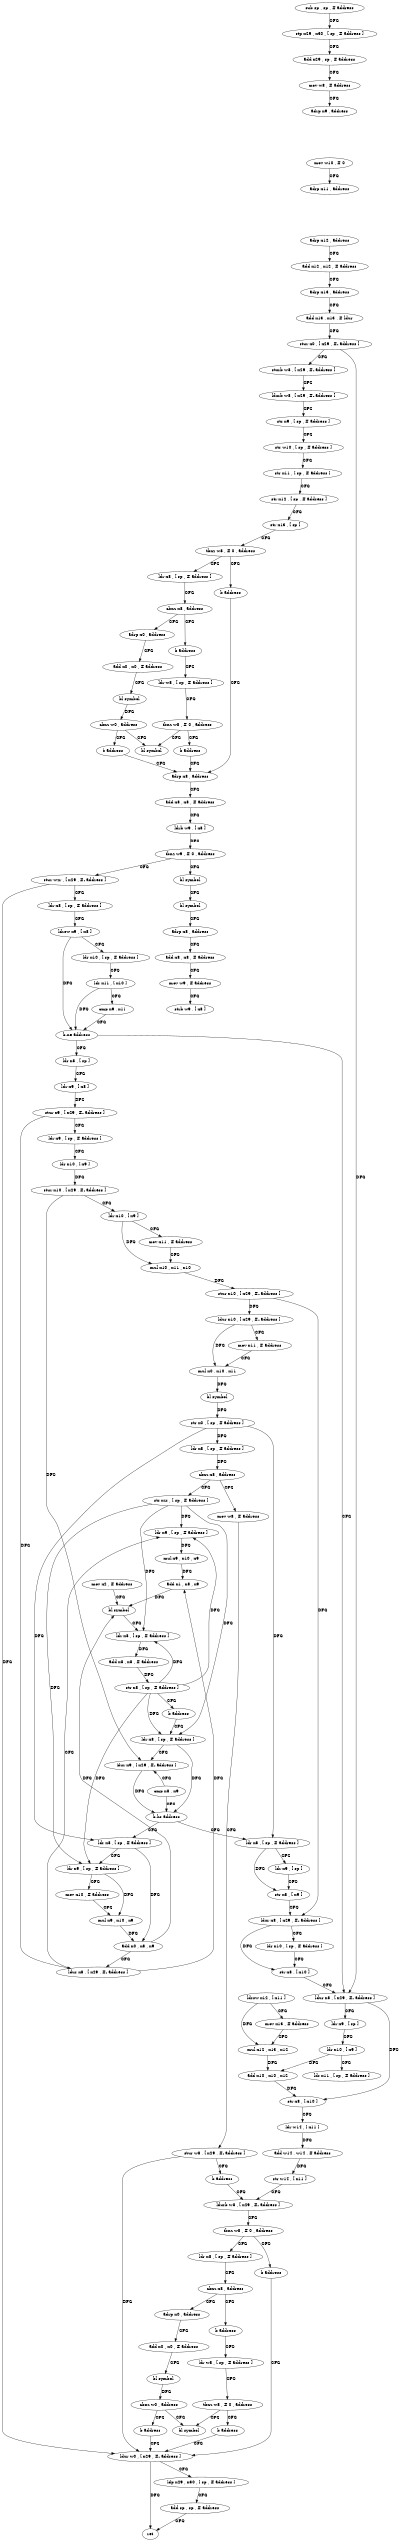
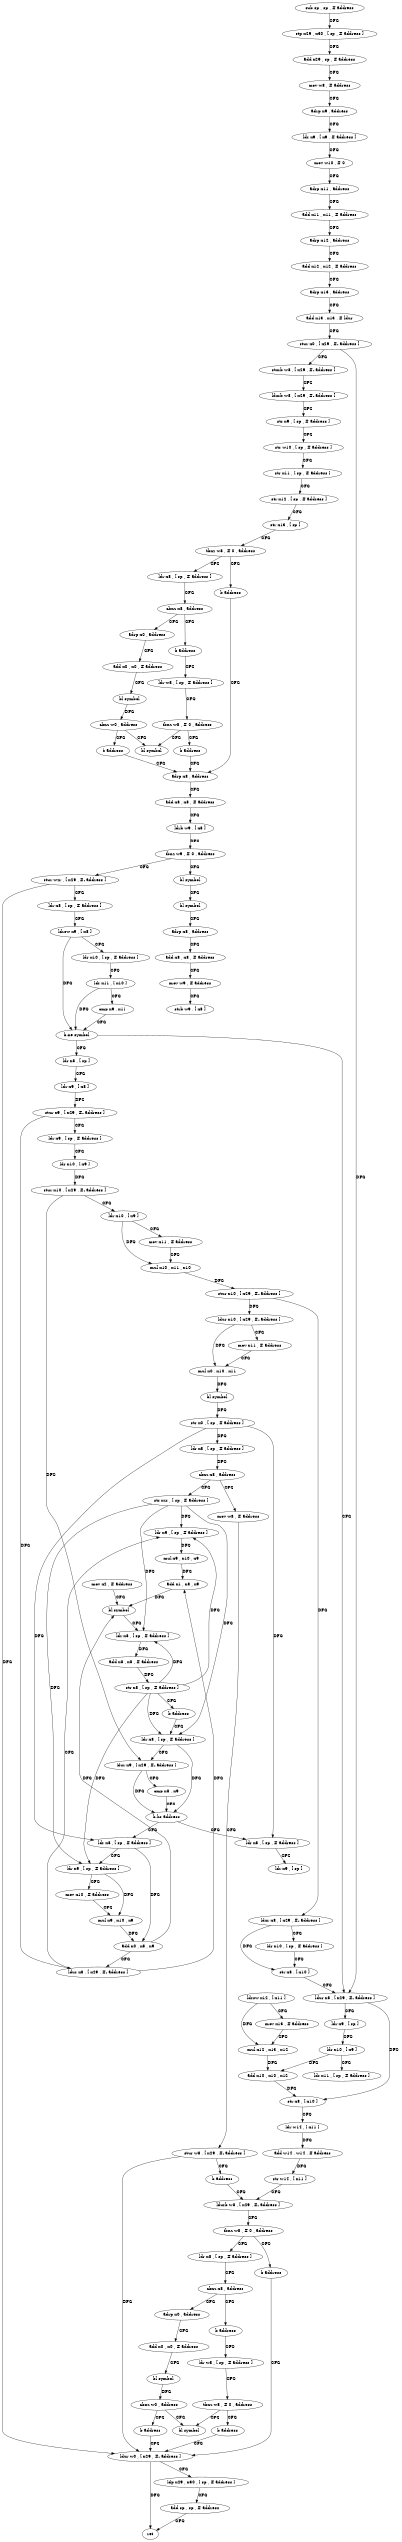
none -> (330, 137)
none -> (330, 215)
(77, 1035) -> (77, 1035)
(161, 1779) -> (149, 1779)
(289, 1895) -> none
